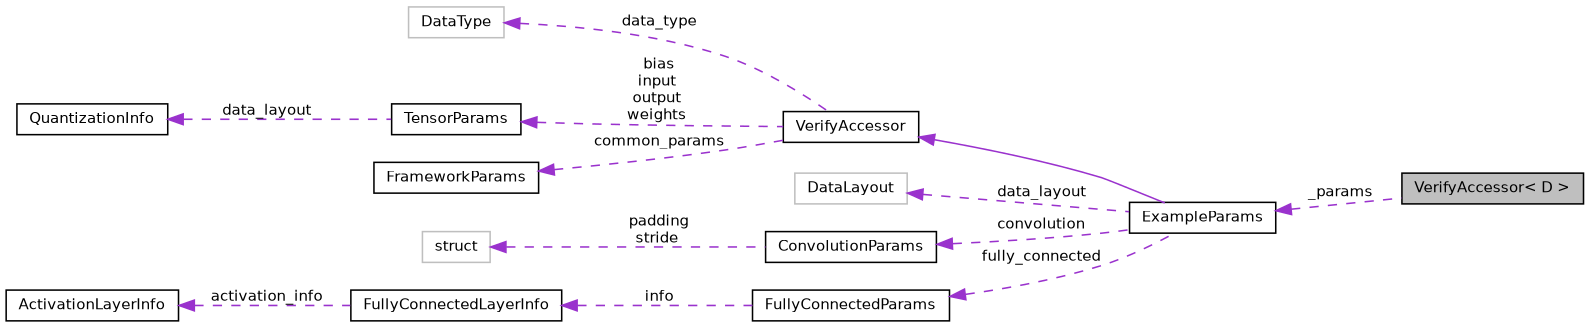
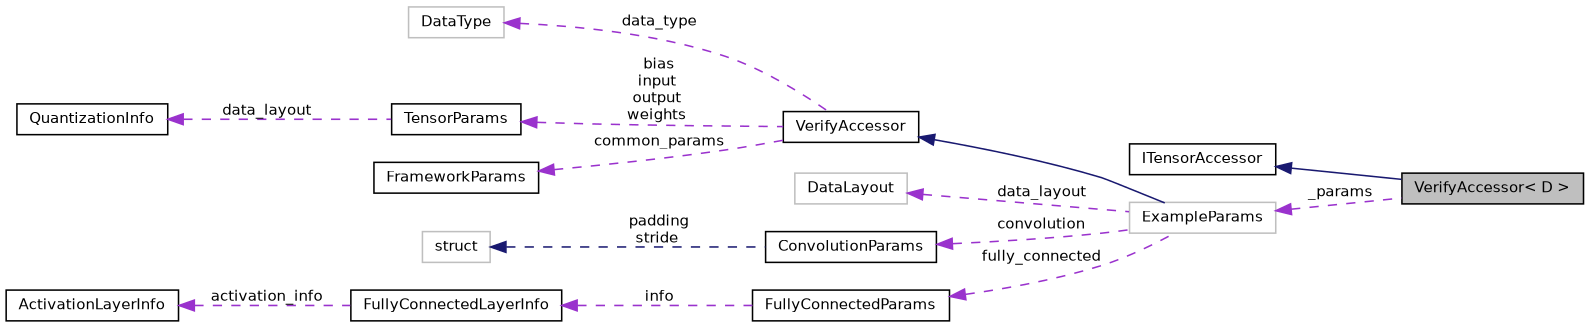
none -> (1203, 159)
(1052, 164) -> (1052, 164)
(1203, 218) -> (1203, 218)
(636, 247) -> (636, 247)
